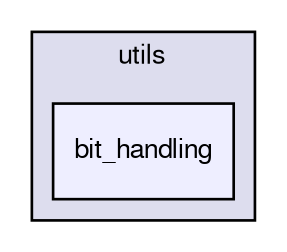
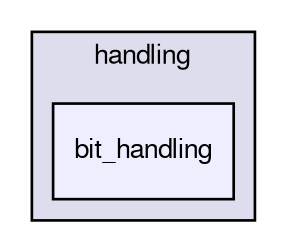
(143, 57) -> (143, 57)
